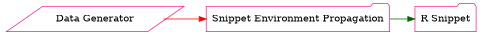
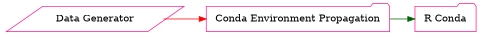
(298, 19) -> (298, 19)
(446, 19) -> (446, 19)
